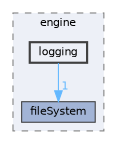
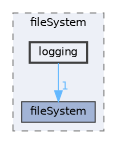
(58, 23) -> (58, 23)
